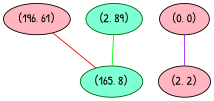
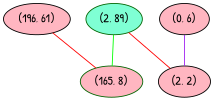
(184, 19) -> (184, 19)
none -> (149, 50)
(112, 82) -> (112, 82)
